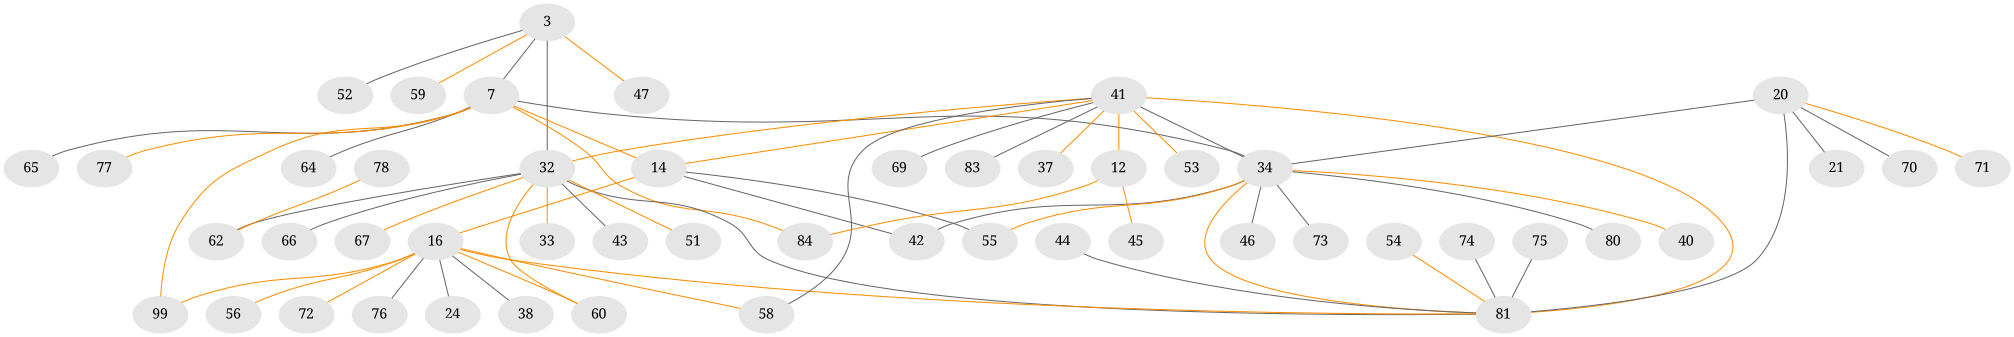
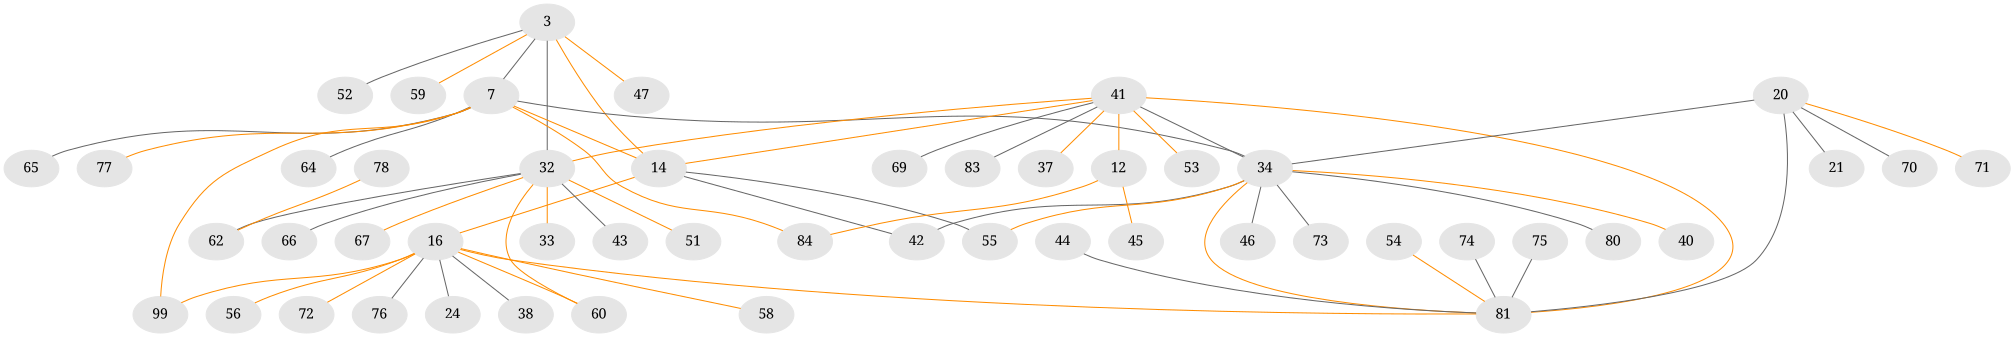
none -> (595, 100)
(876, 142) -> none
(892, 289) -> none
